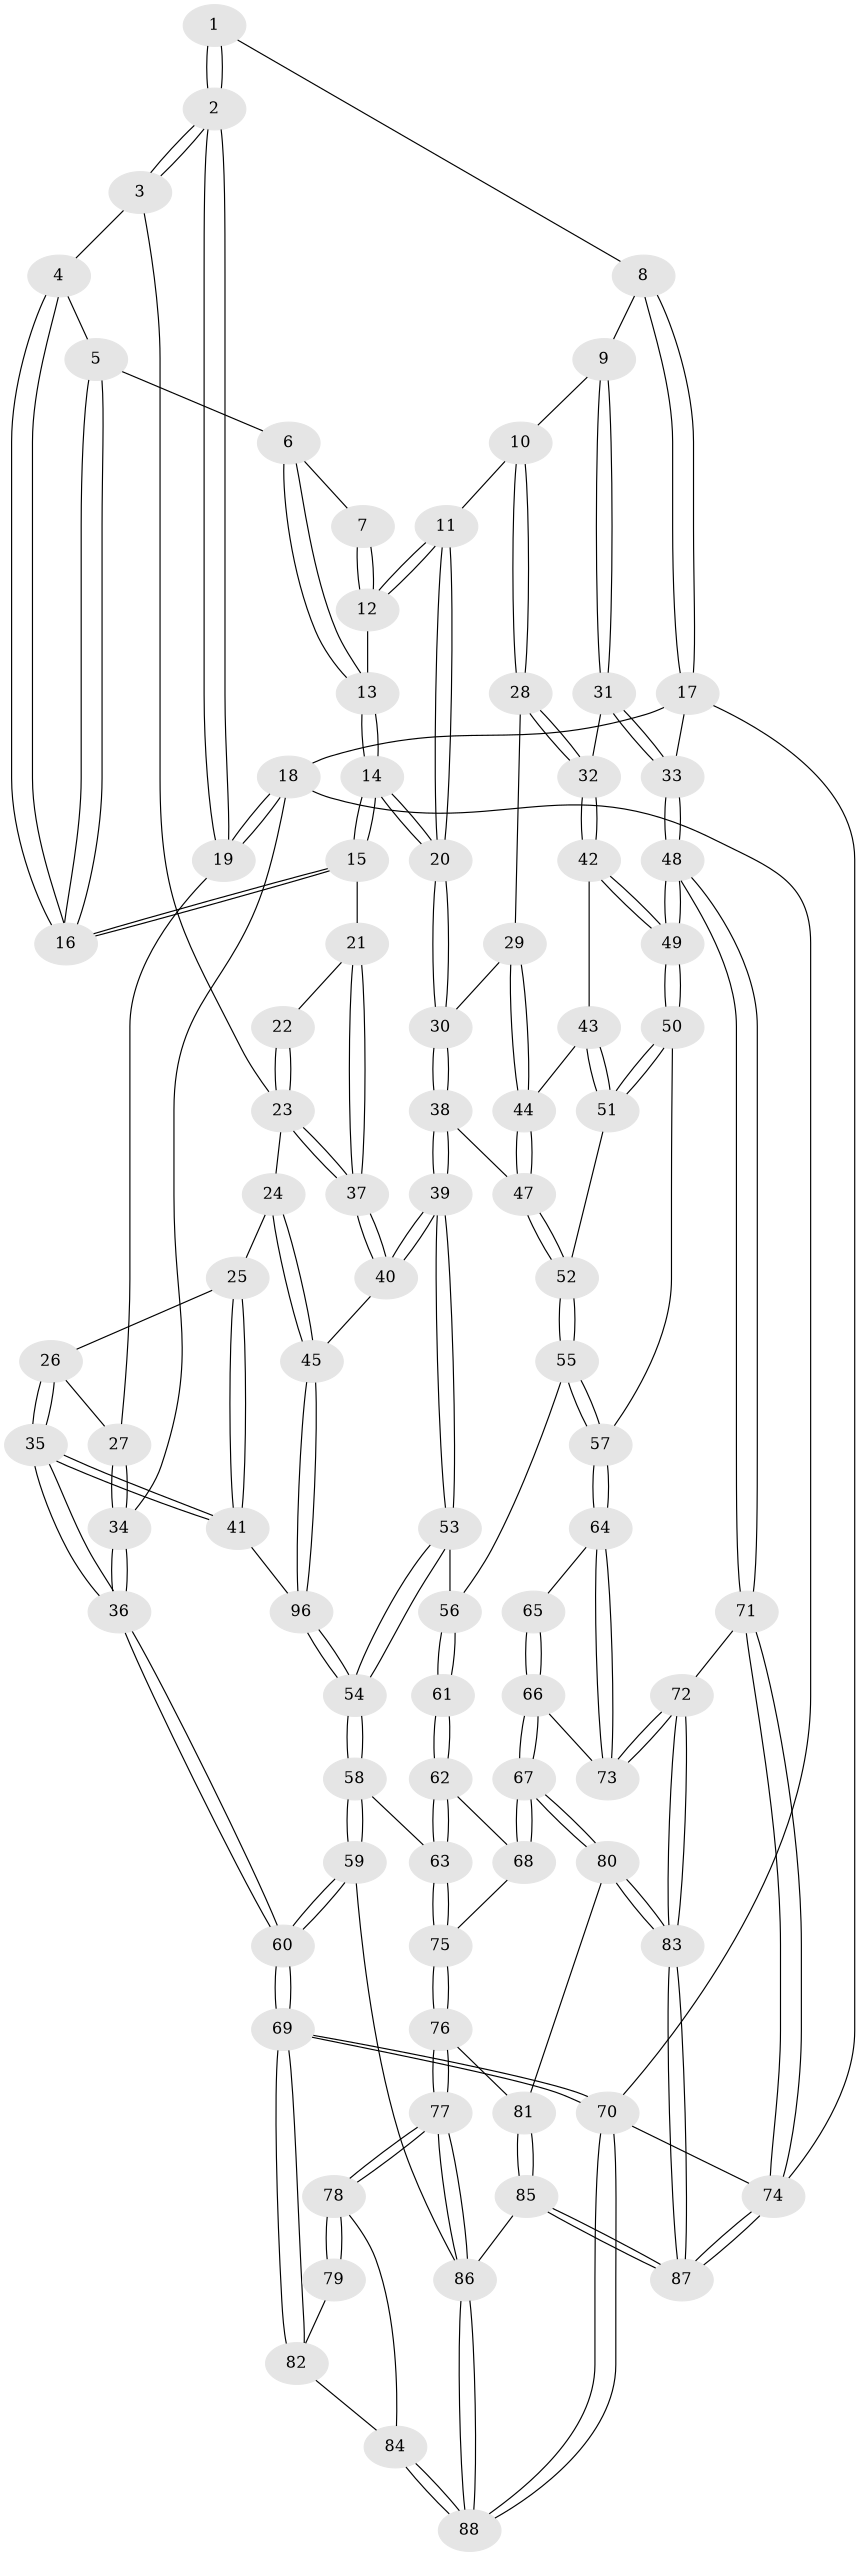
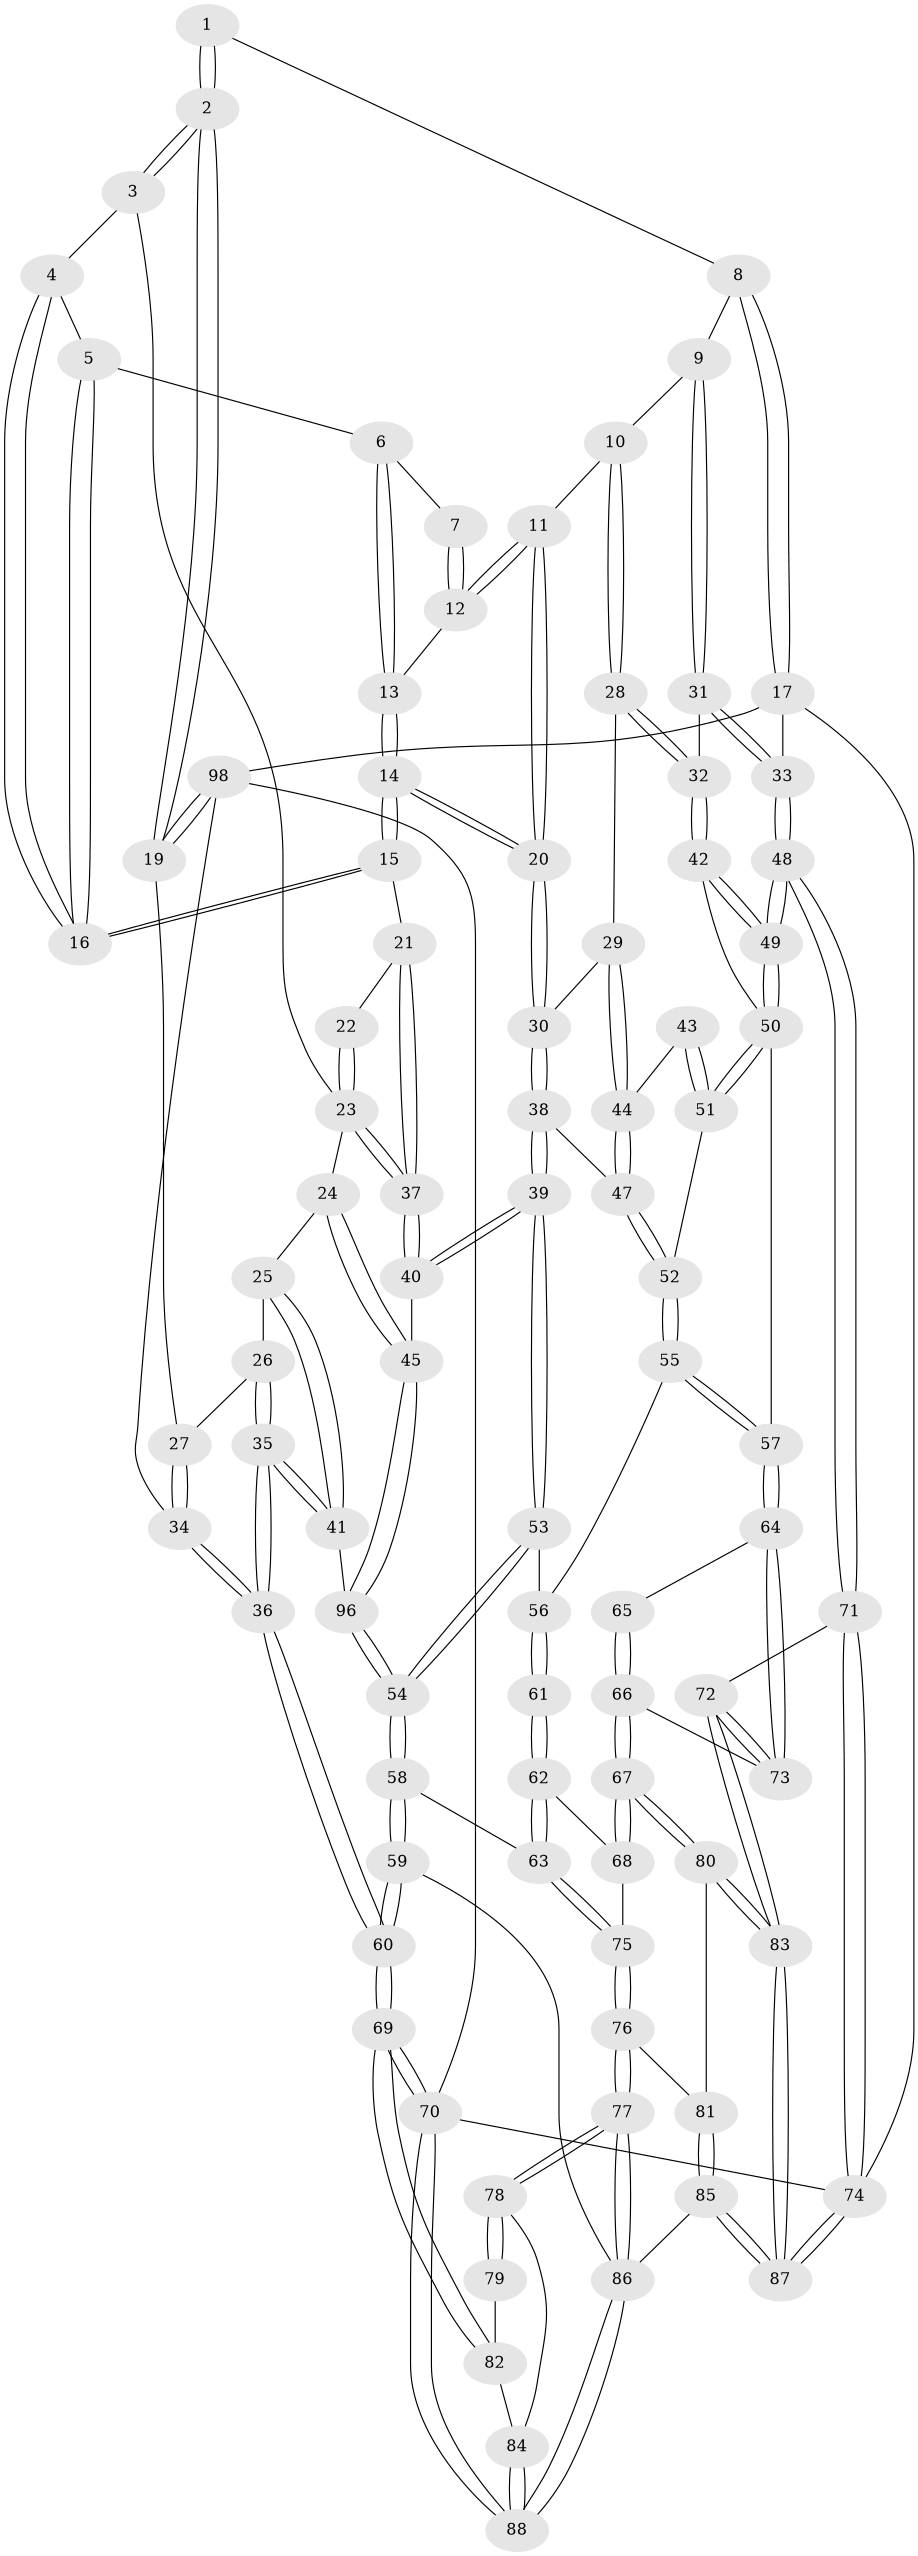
(289, 777) -> (219, 777)
(589, 944) -> (722, 948)
